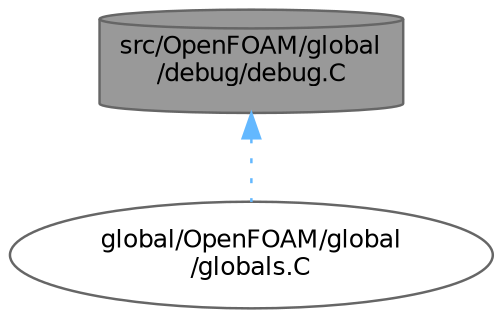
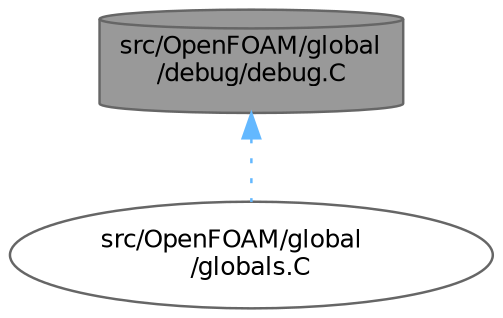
(251, 255) -> (251, 255)
